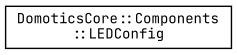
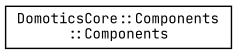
(119, 27) -> (119, 27)
